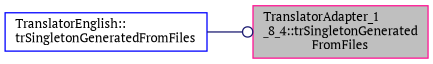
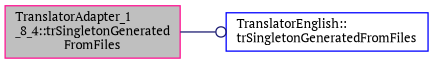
(225, 32) -> (198, 32)
